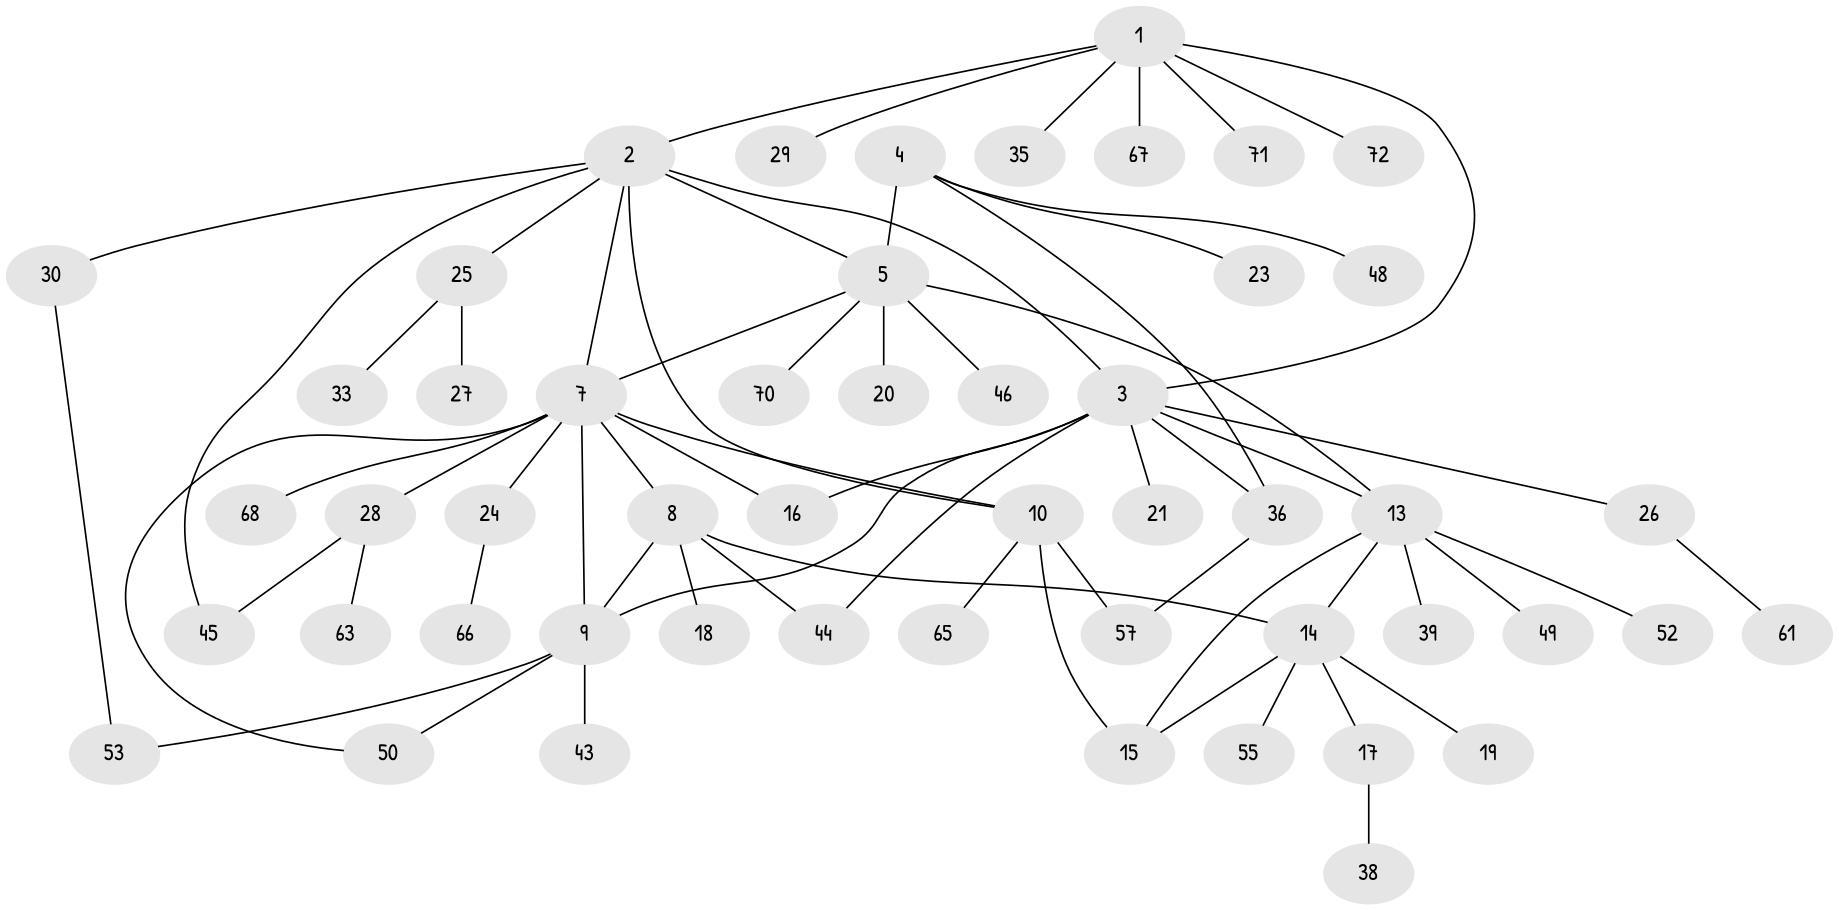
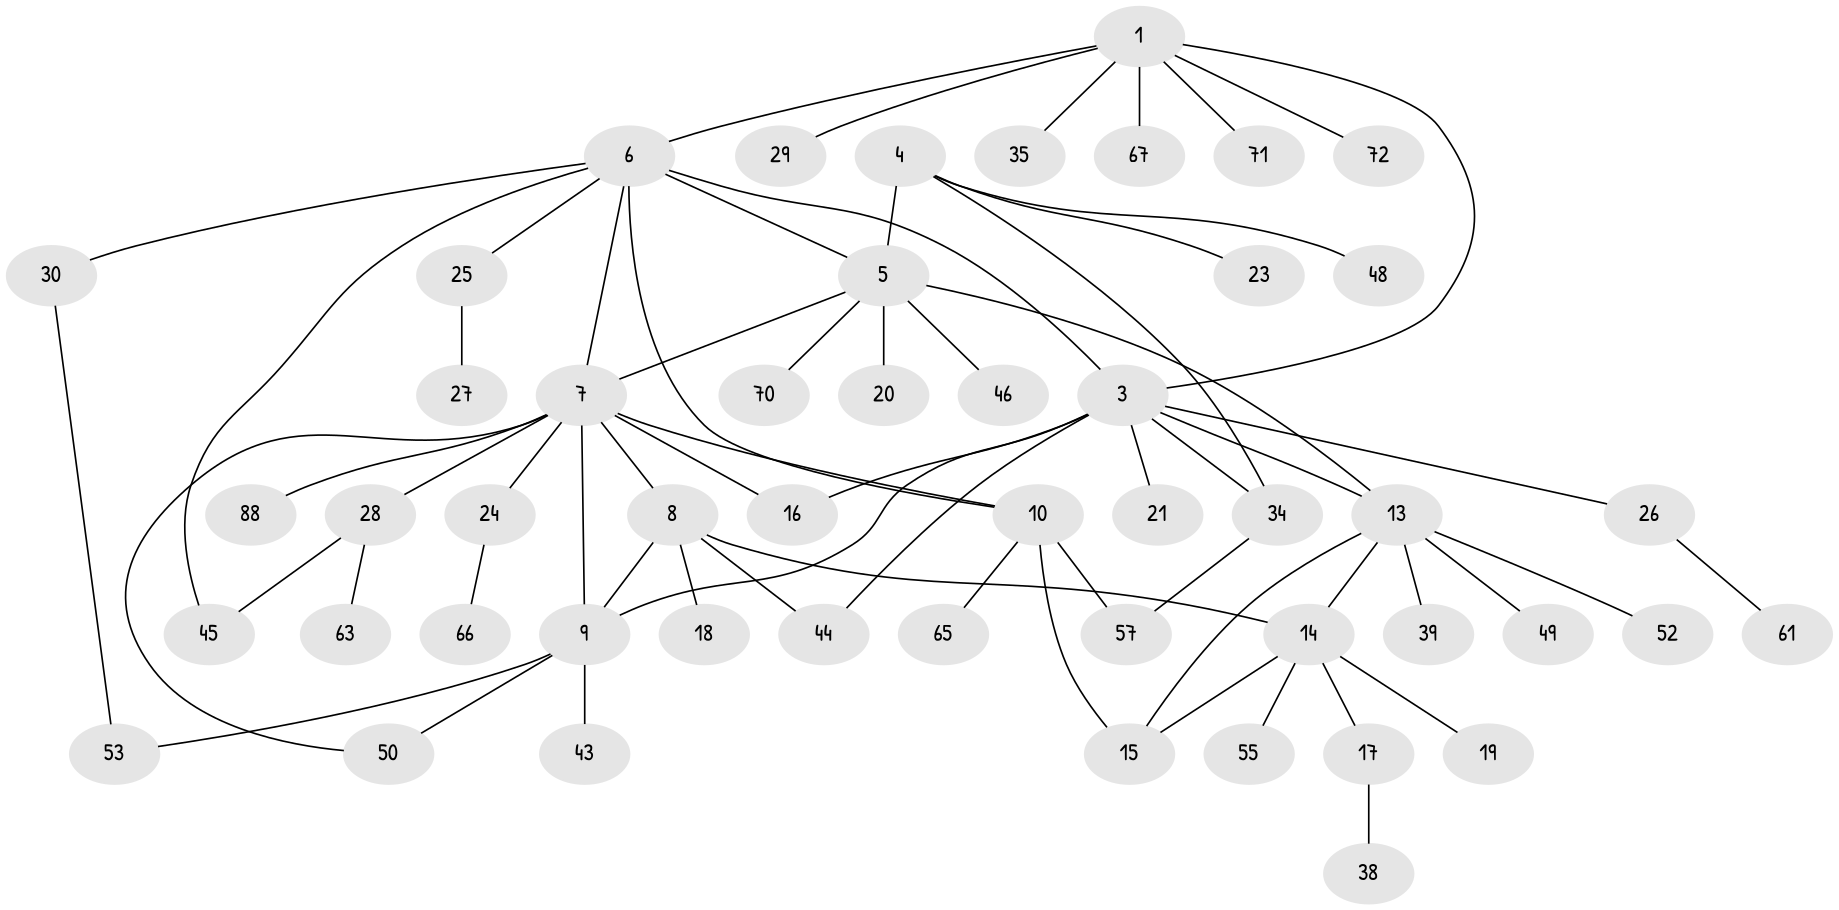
(630, 156) -> (630, 156)
(342, 395) -> none
(251, 515) -> (251, 515)
(1277, 515) -> (1277, 515)
